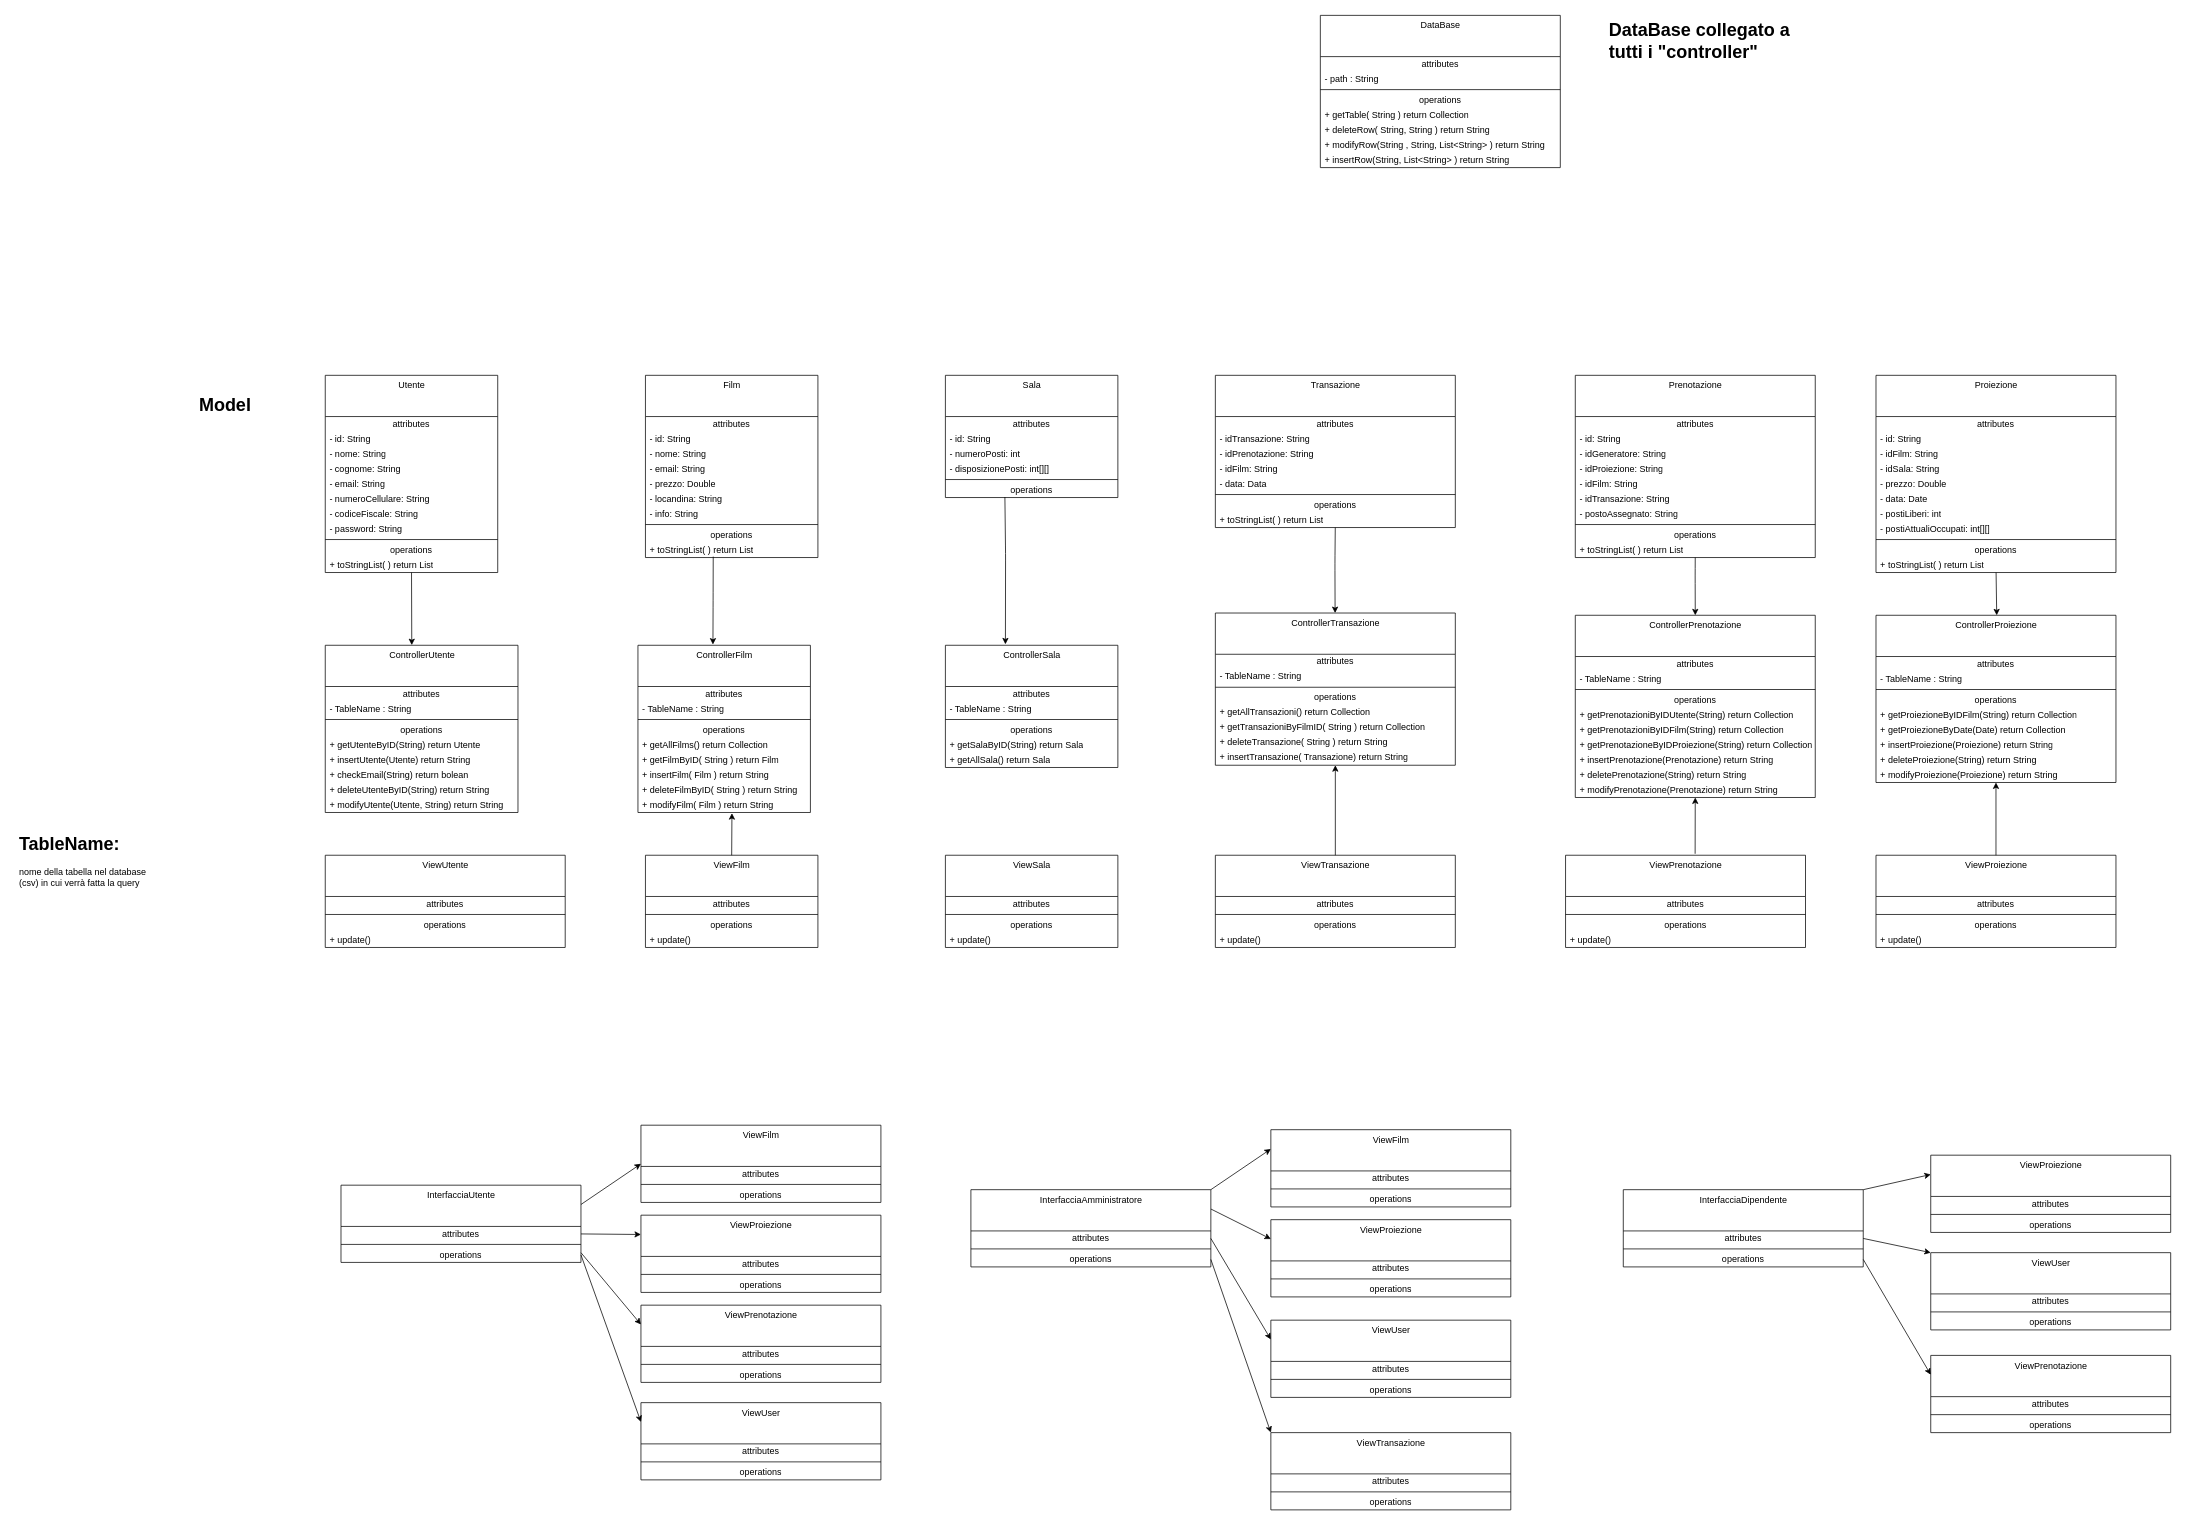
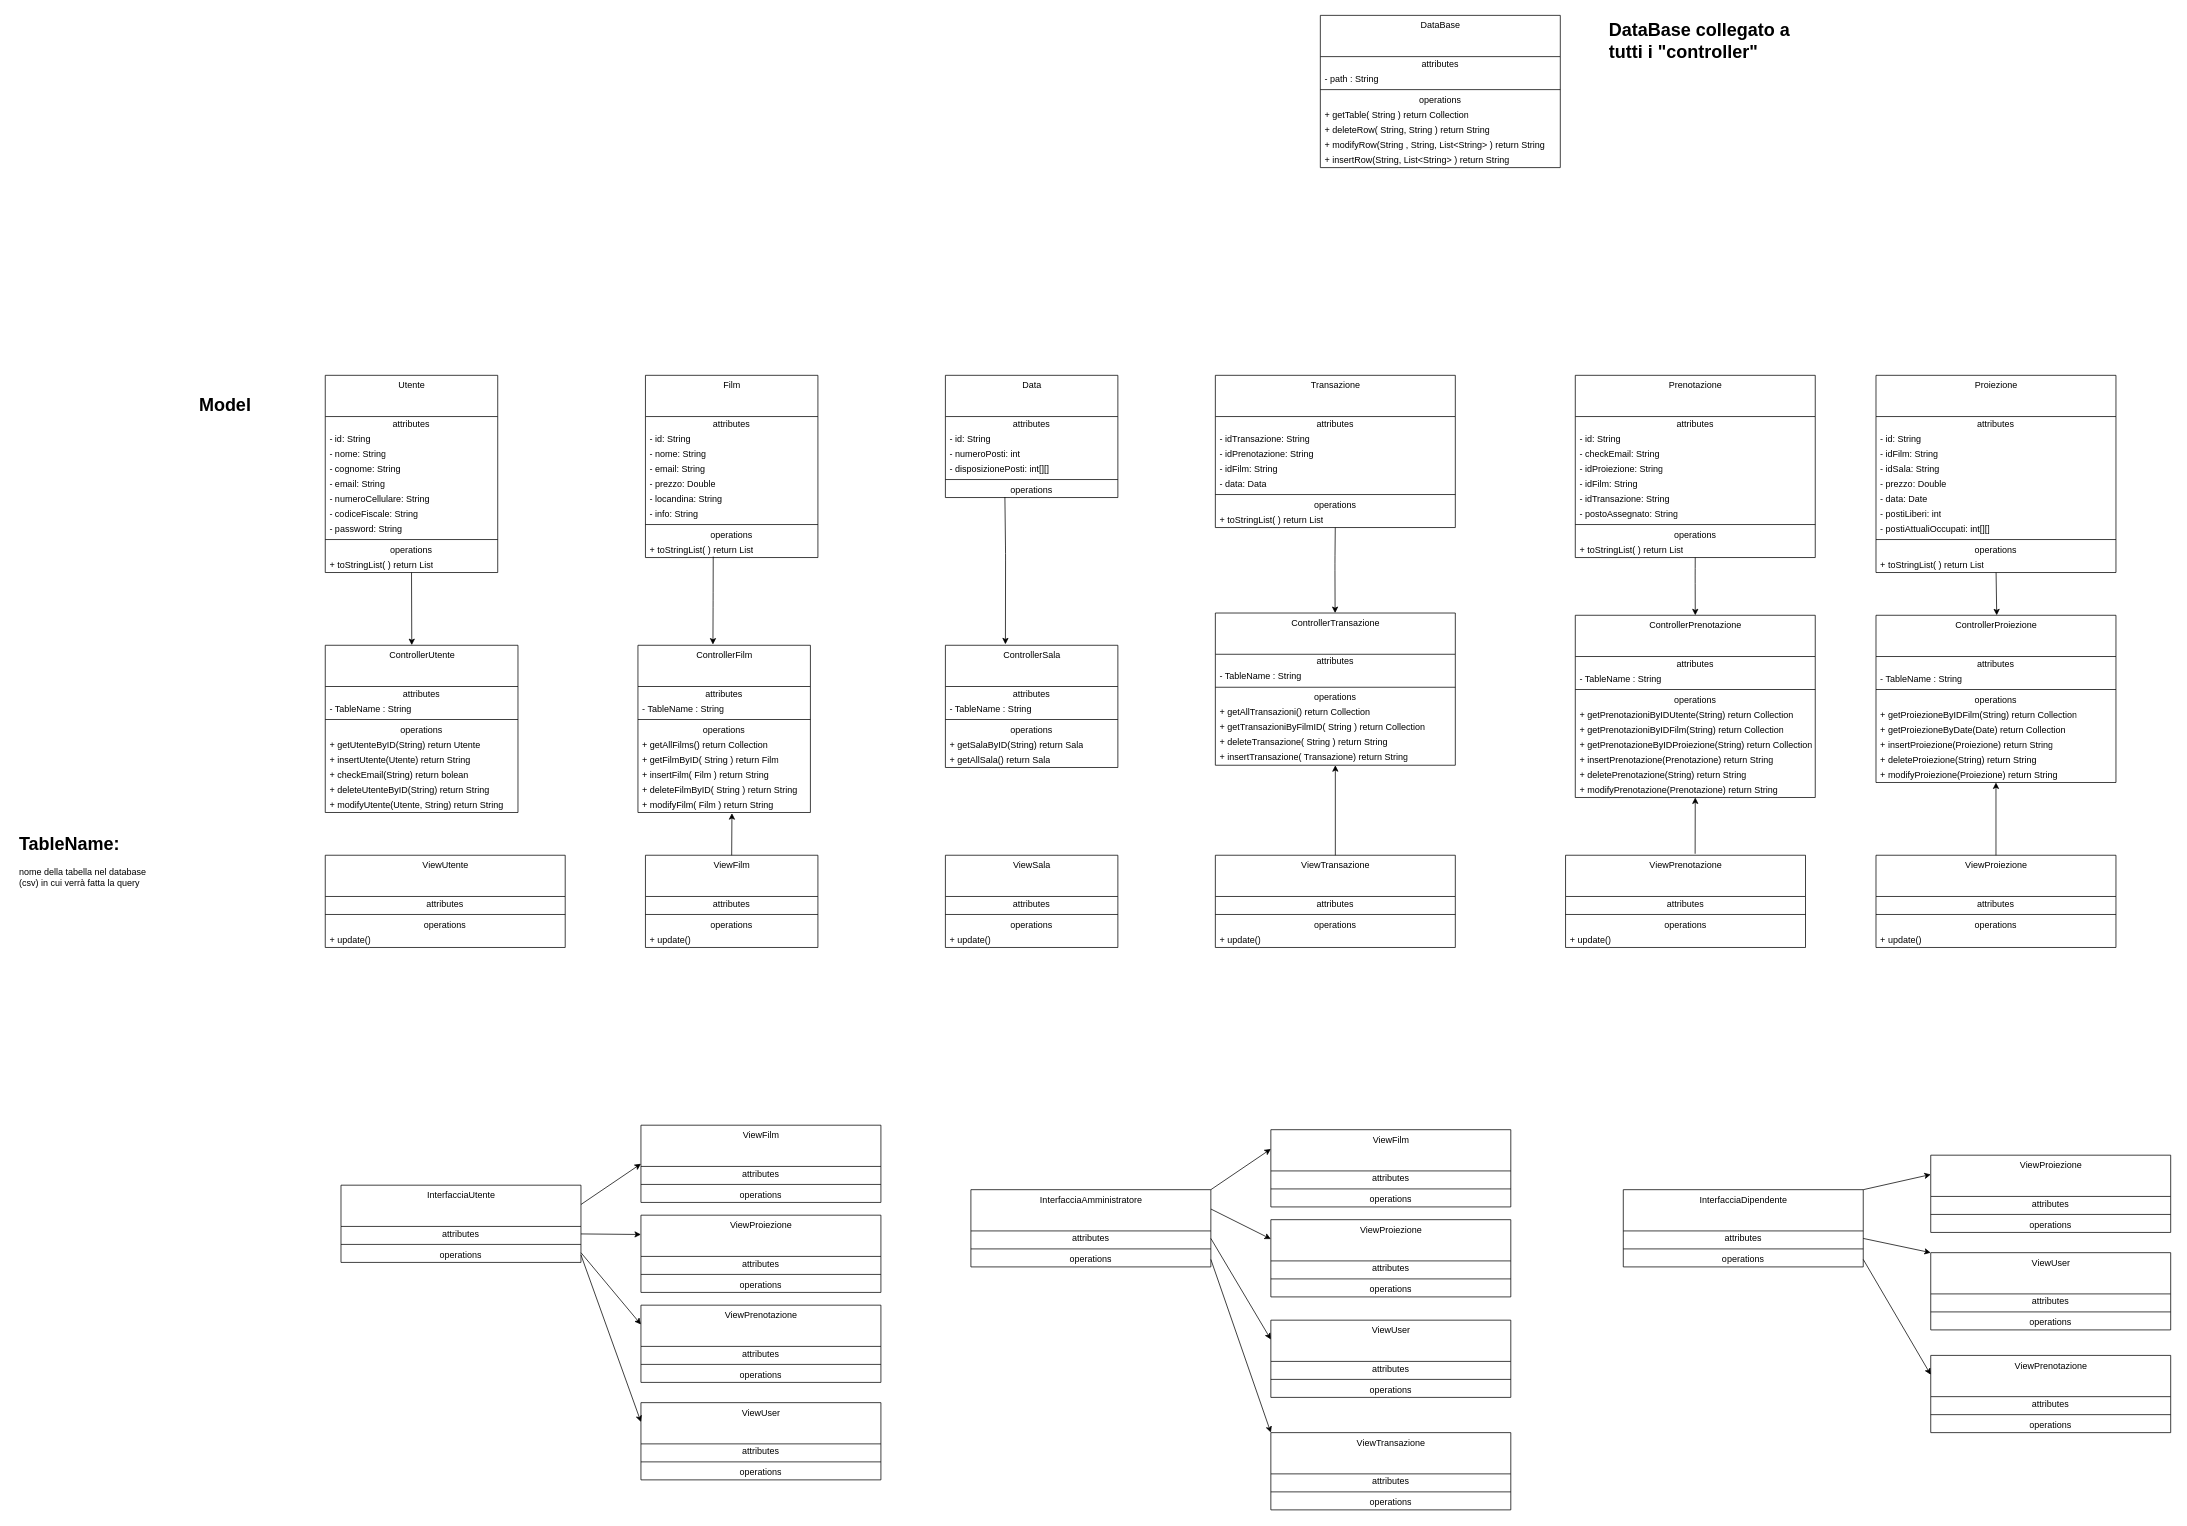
(1032, 386) -> (1032, 386)
(1629, 454) -> (1623, 454)
